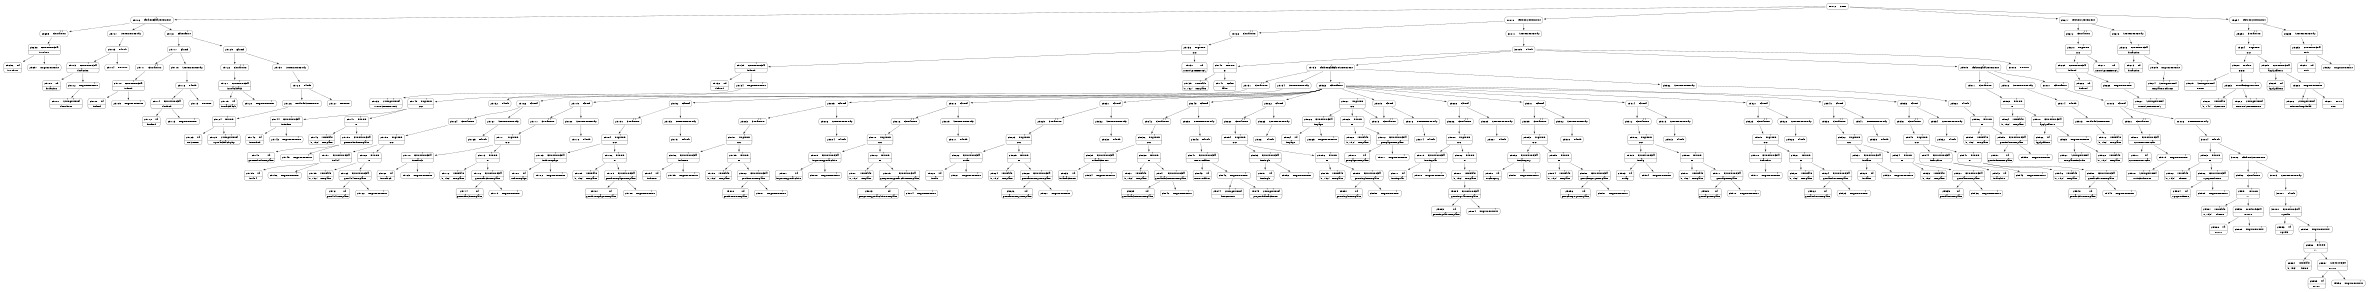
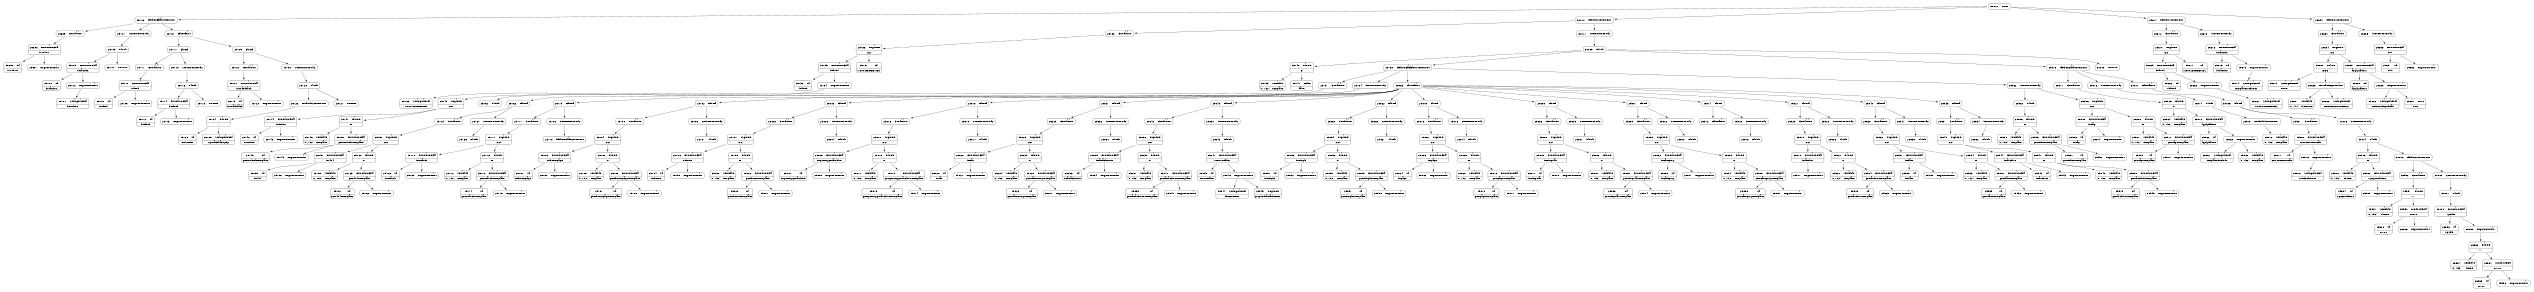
(1369, 113) -> (1430, 129)
(1643, 121) -> (1719, 121)
(1639, 129) -> (2057, 94)
(587, 139) -> (570, 139)
(1465, 183) -> (1619, 166)
(1272, 191) -> (1274, 191)
